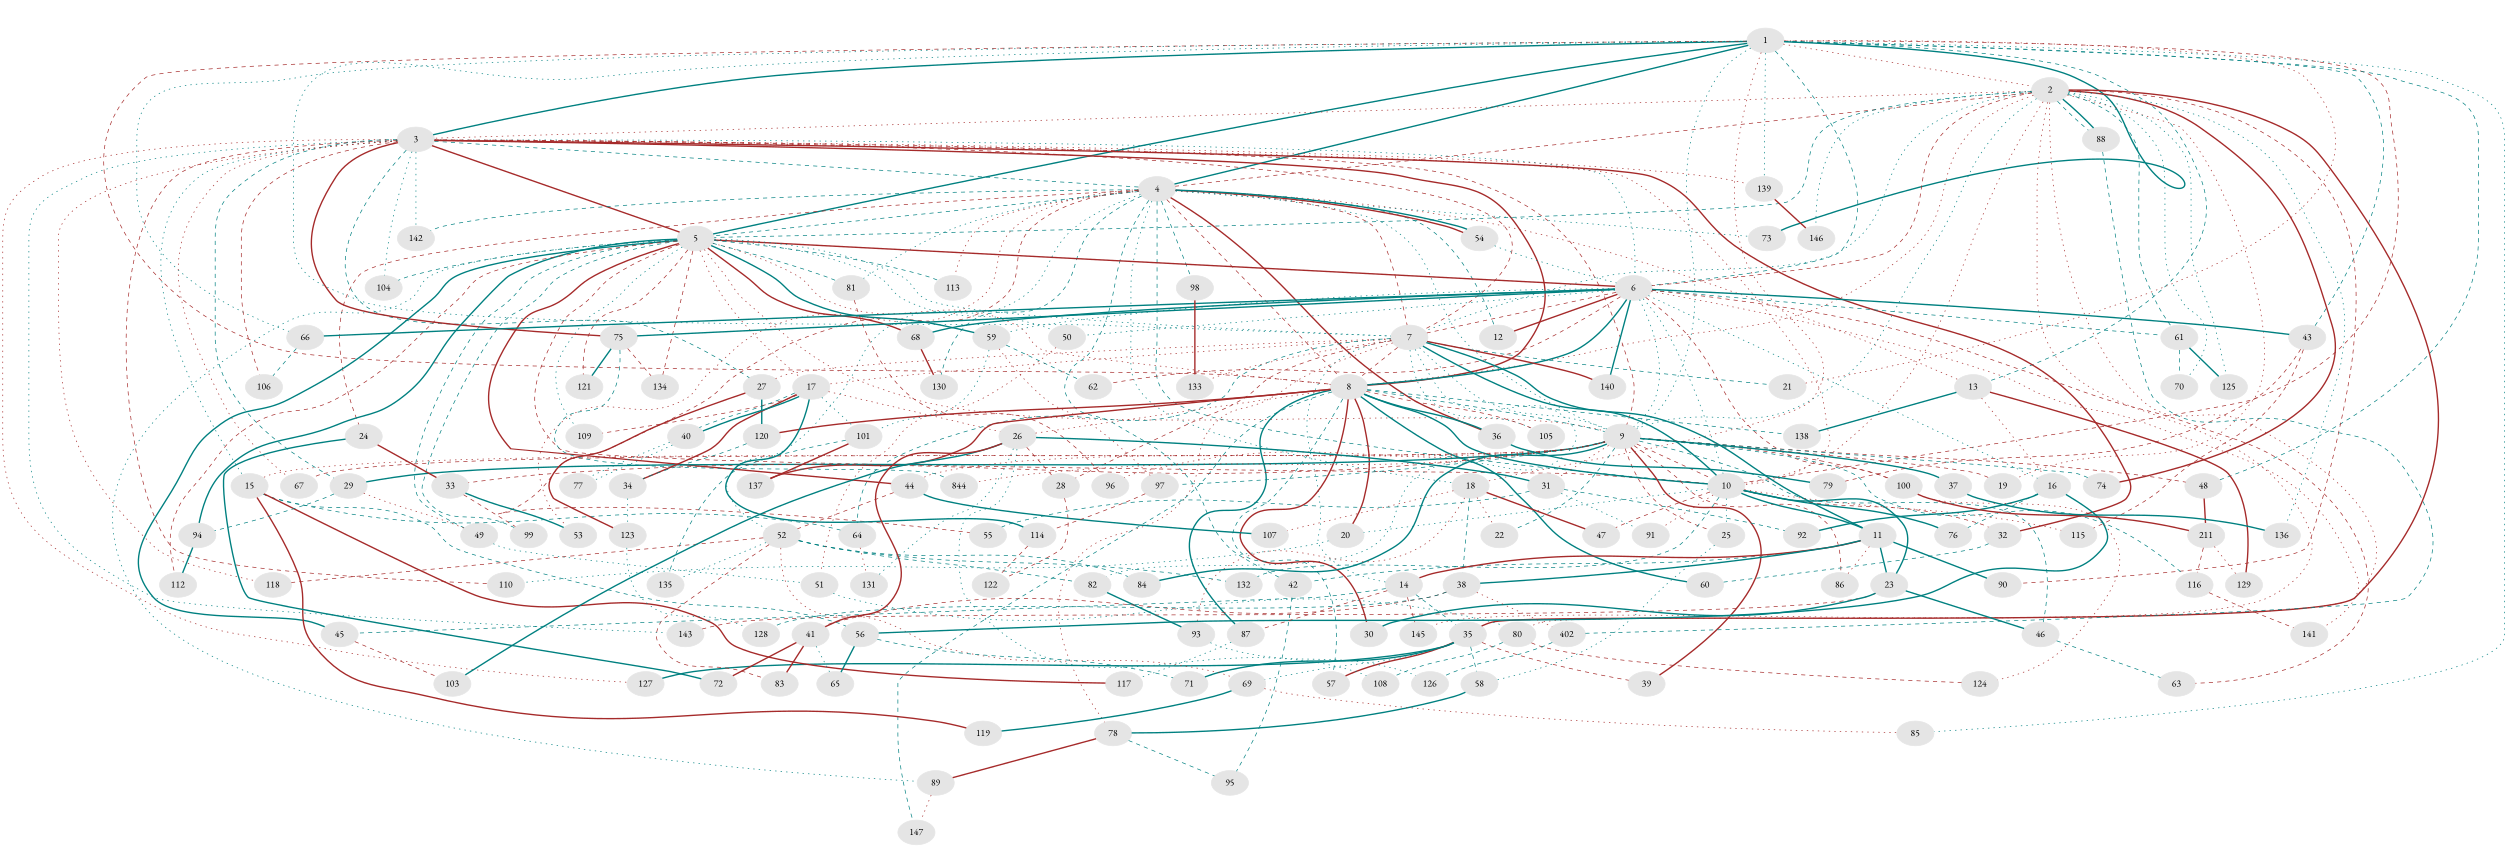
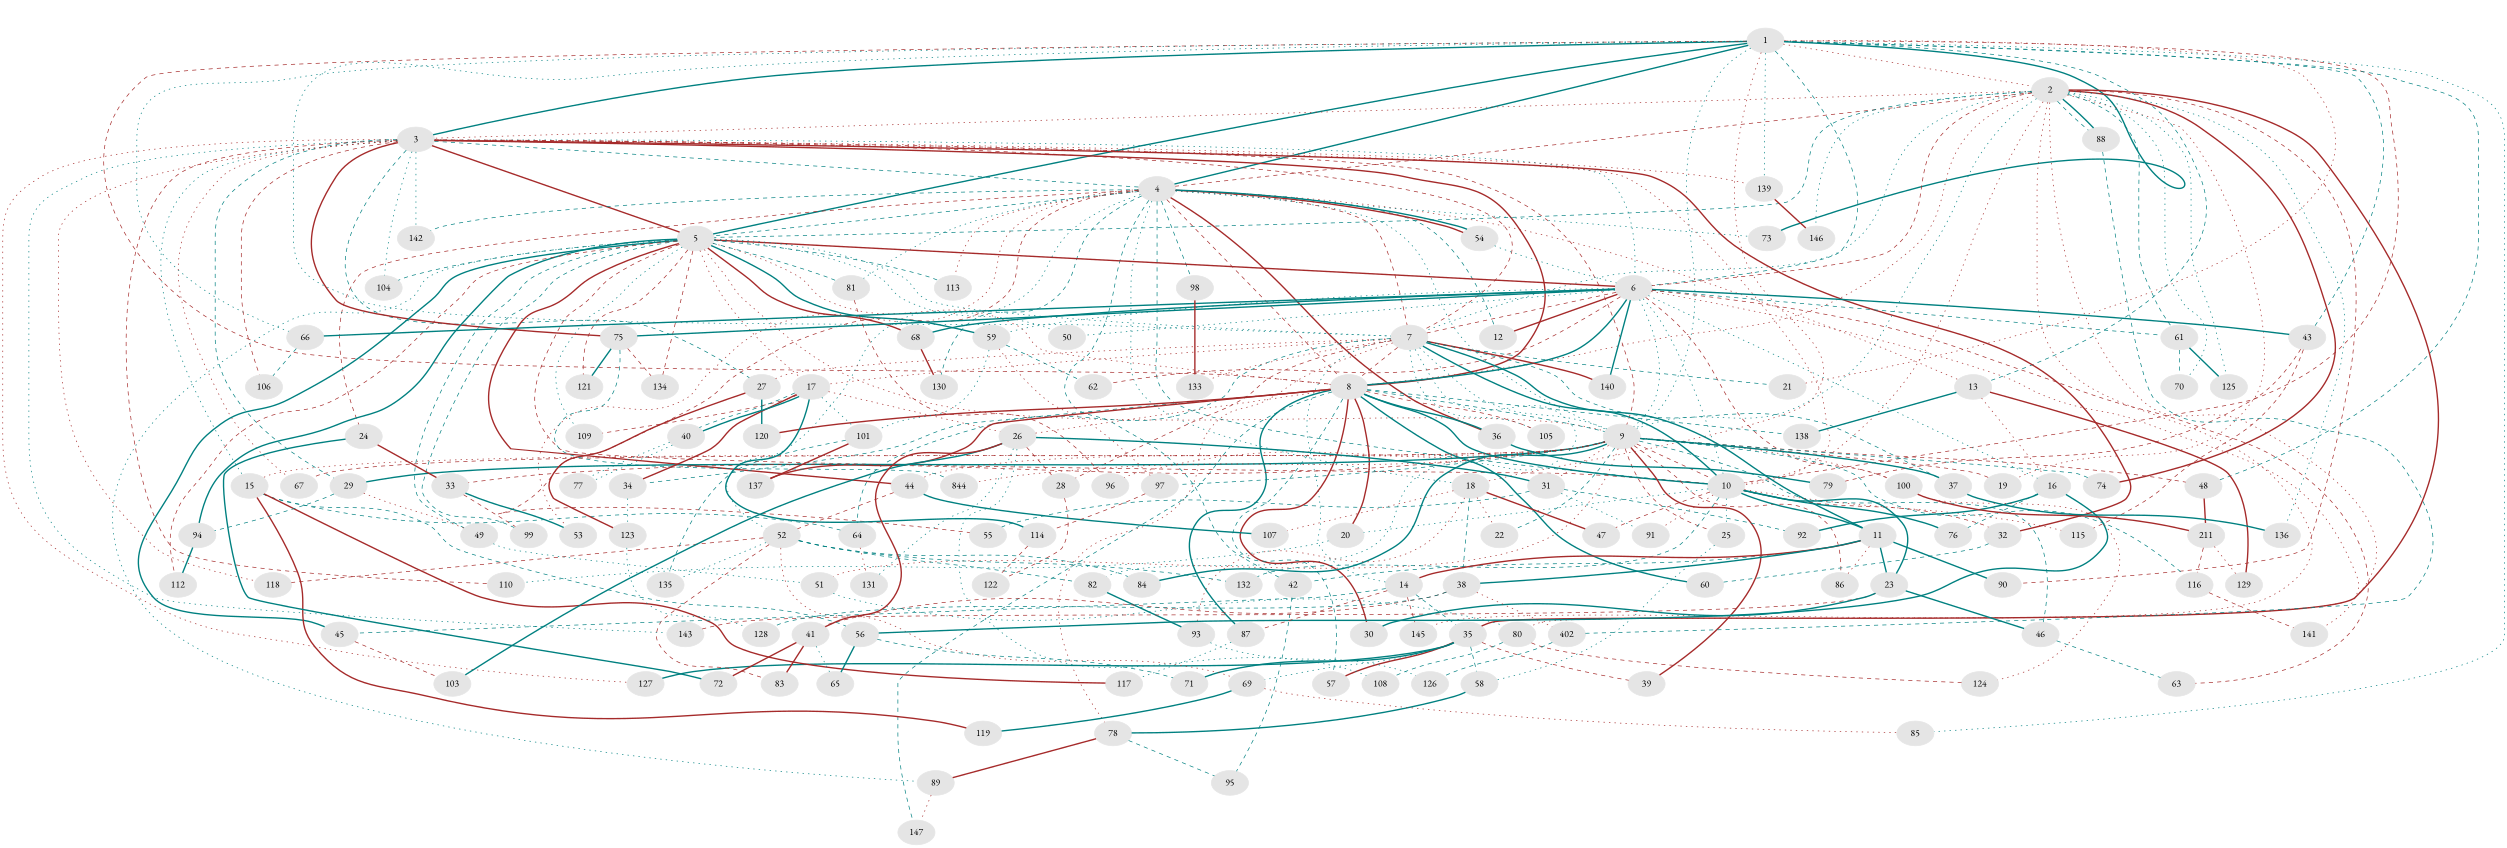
none -> (1749, 414)
(906, 429) -> (1459, 562)
(1766, 452) -> (1766, 452)
(695, 461) -> (986, 422)
